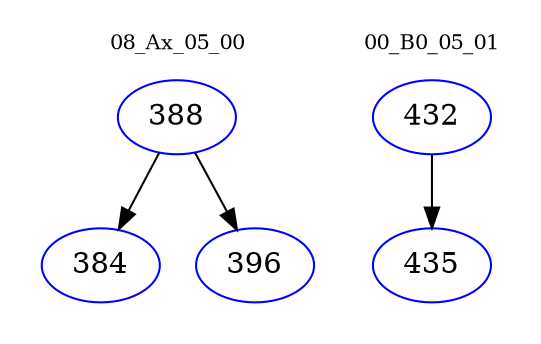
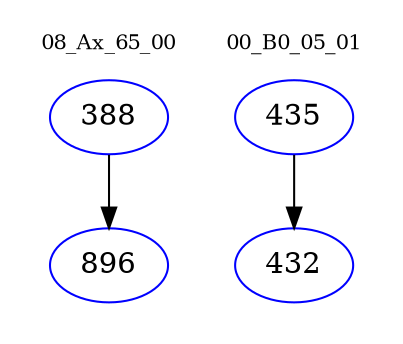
(178, 44) -> (109, 44)
(432, 181) -> (294, 181)
(101, 265) -> none
(255, 265) -> (109, 265)
